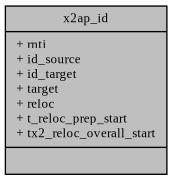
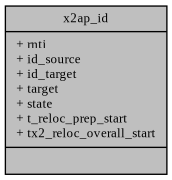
(36, 104) -> (35, 104)
